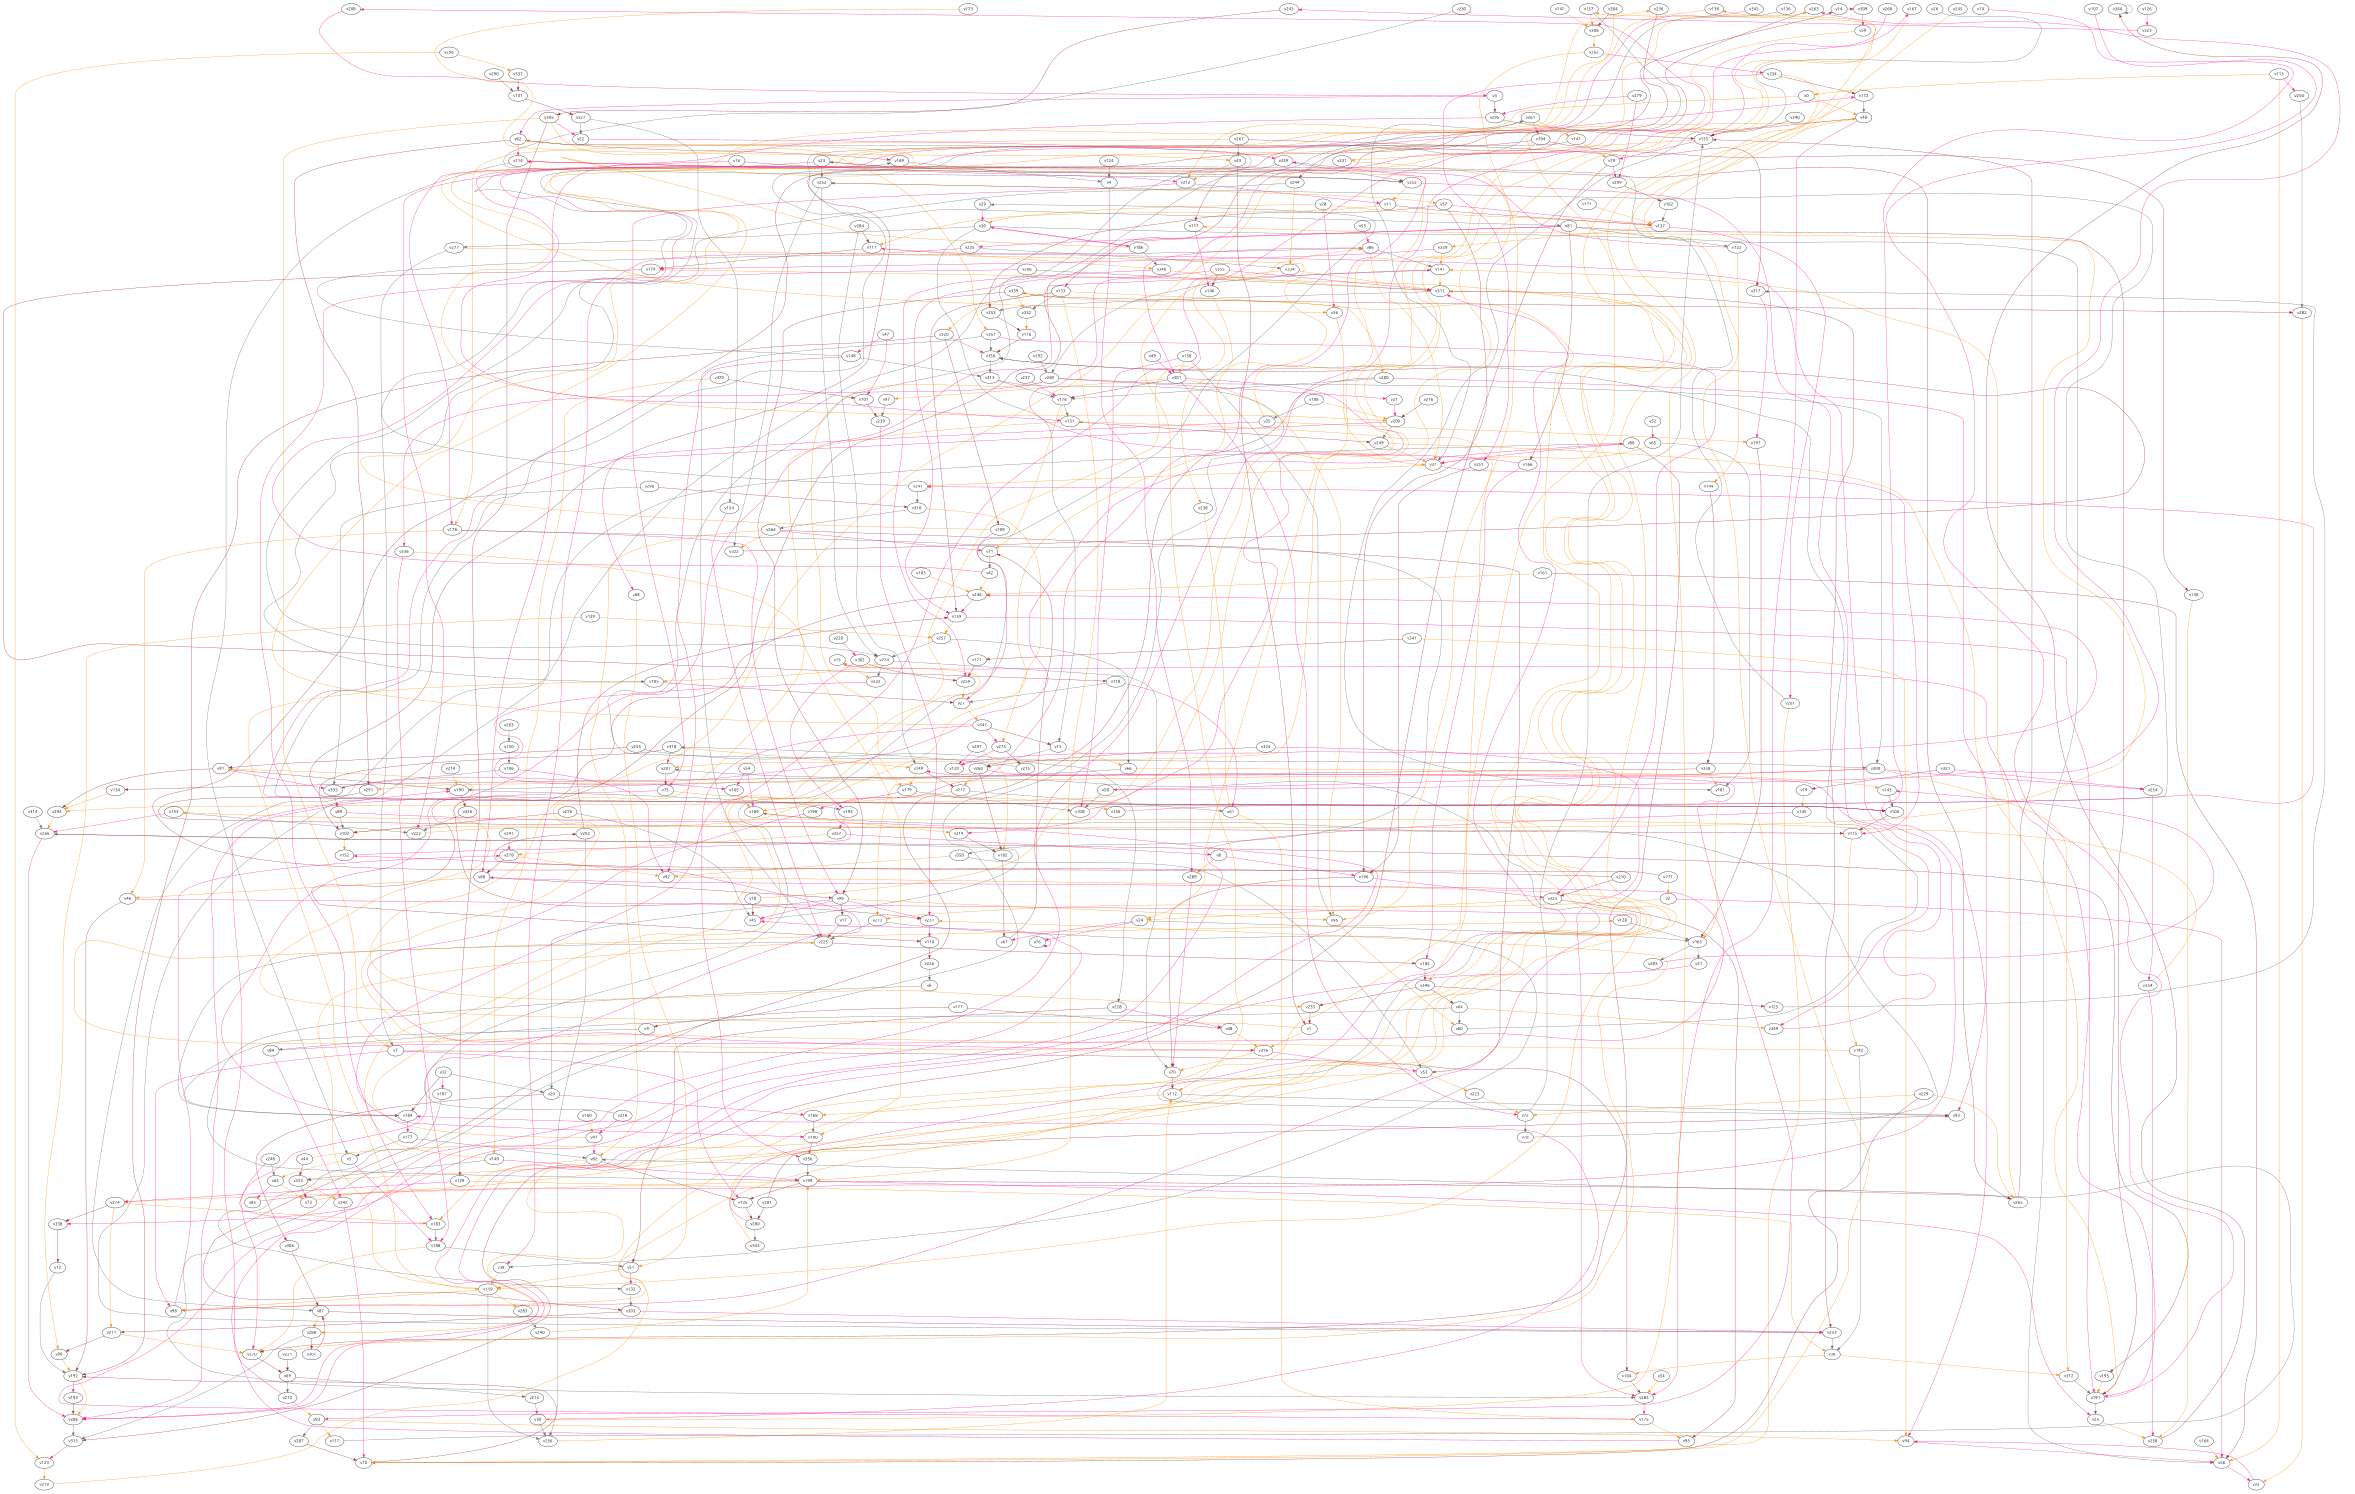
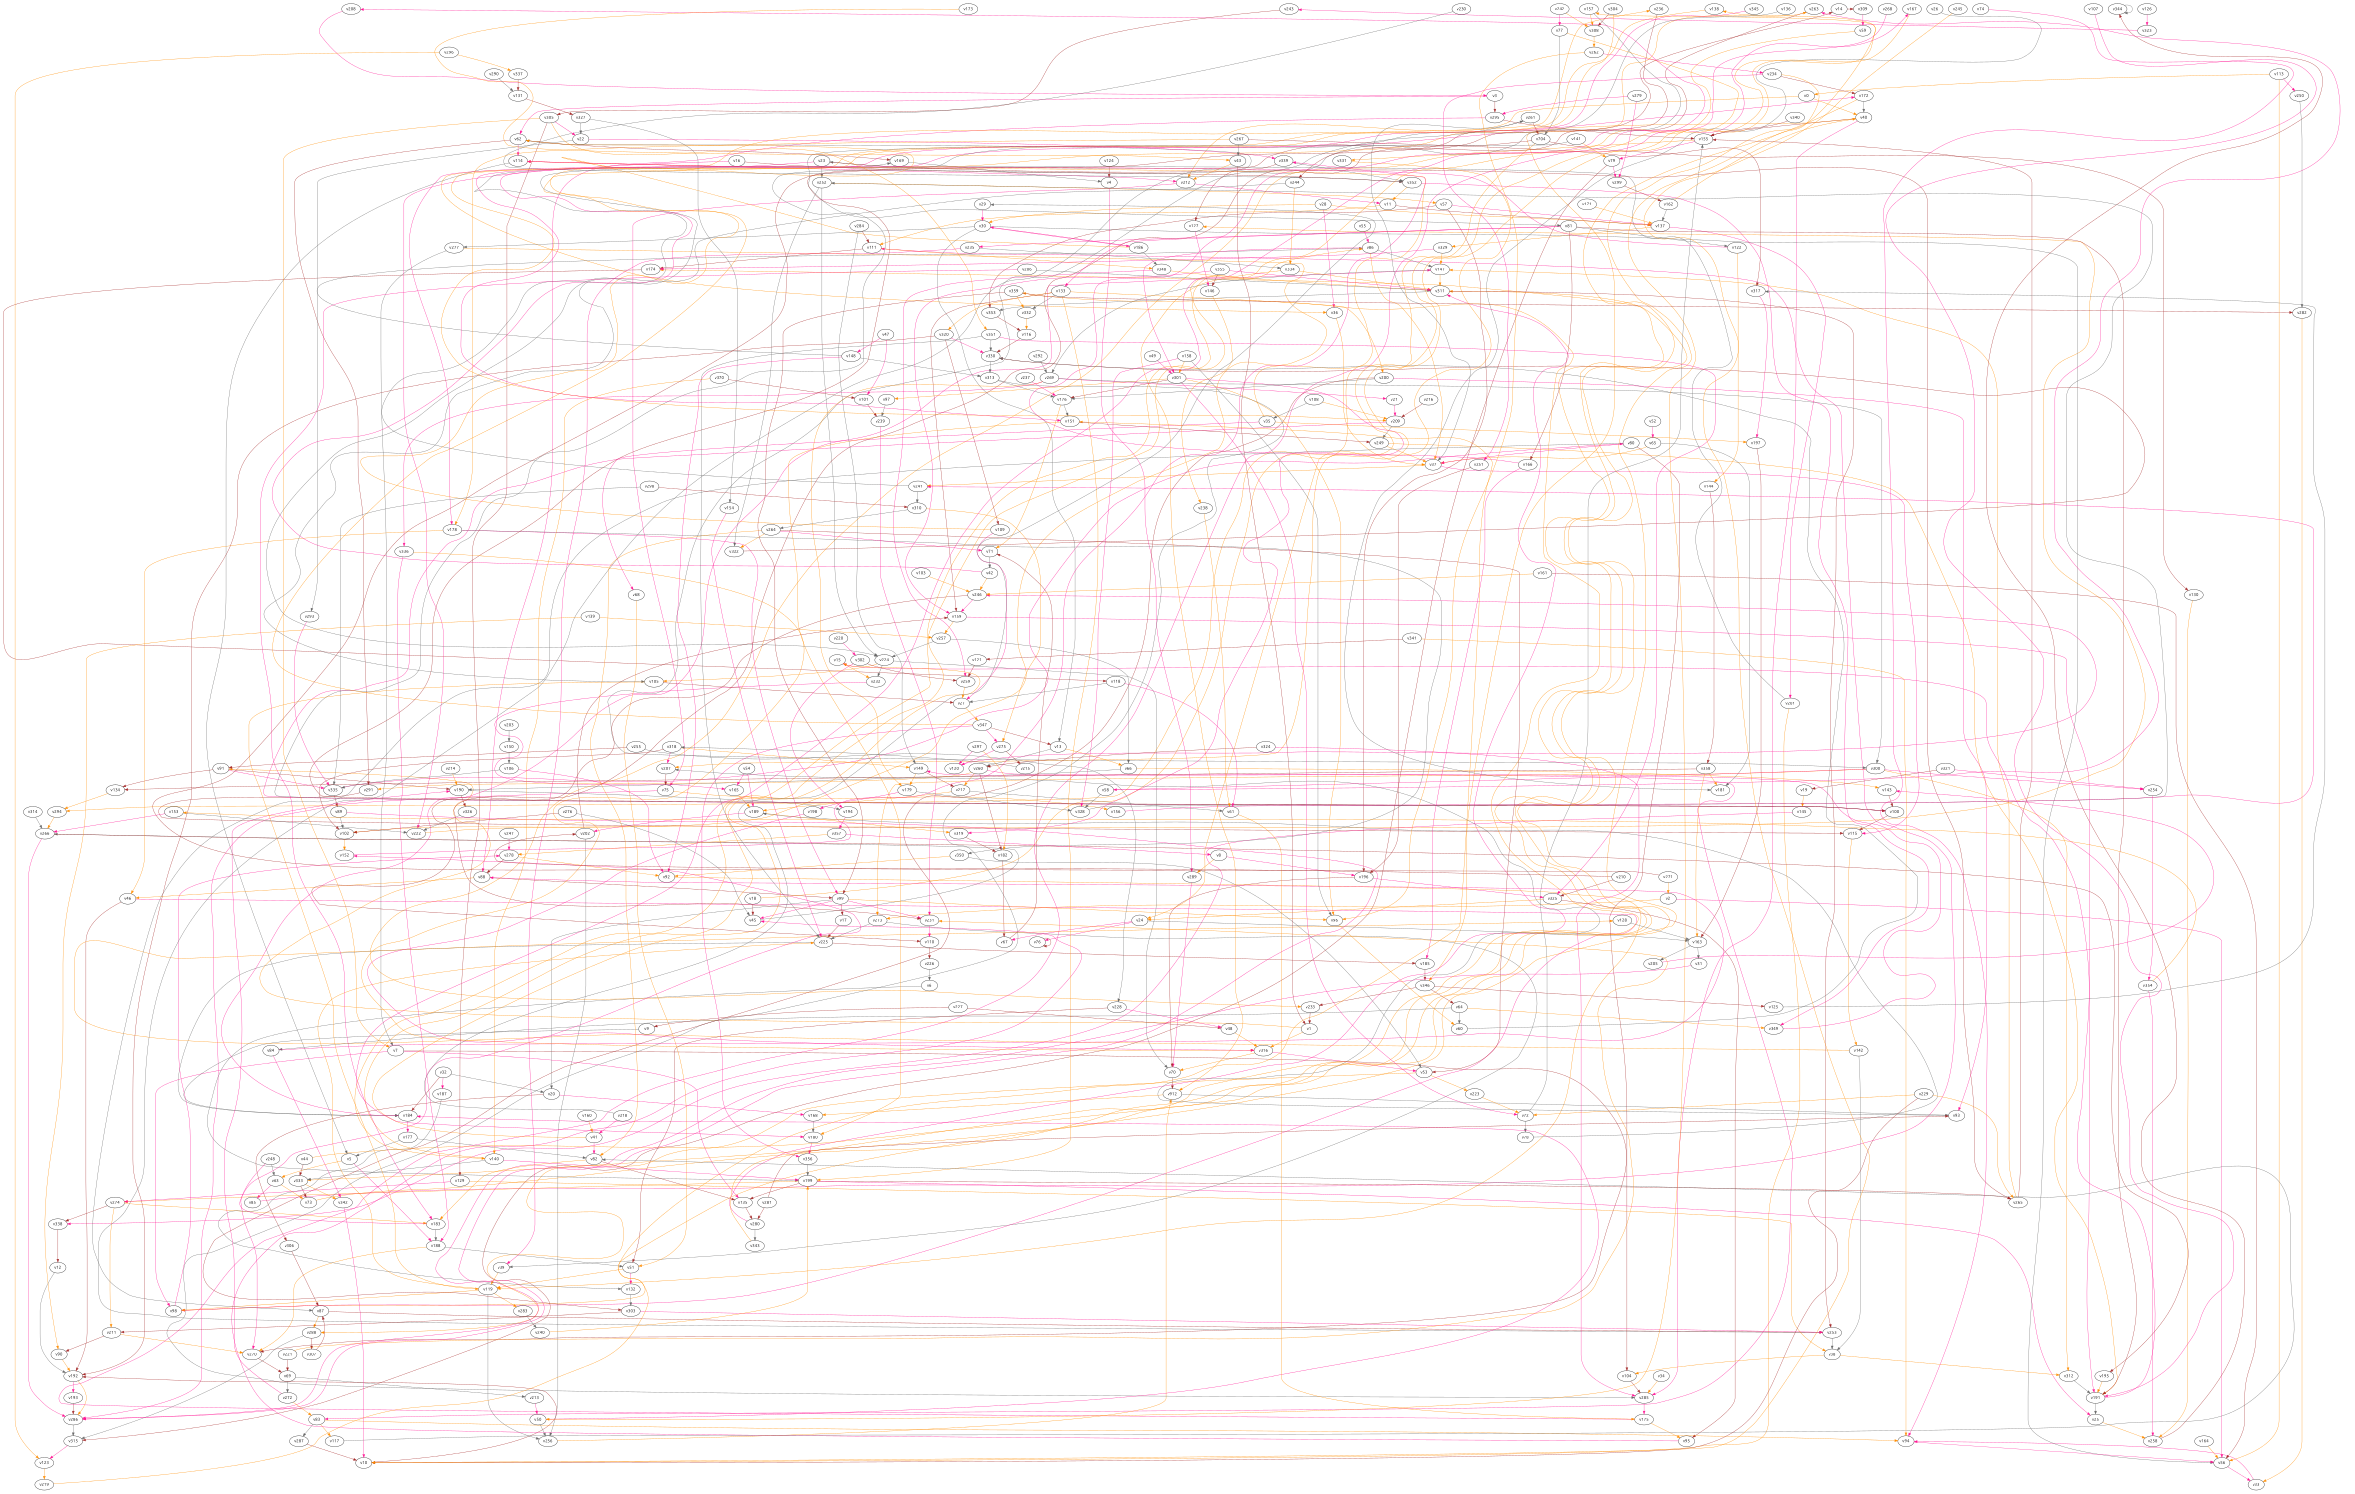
none -> (1560, 31)
(1552, 128) -> none
none -> (310, 617)
(136, 776) -> (169, 776)
none -> (693, 818)
(1715, 867) -> (1696, 853)
(1172, 1094) -> (1172, 1094)
